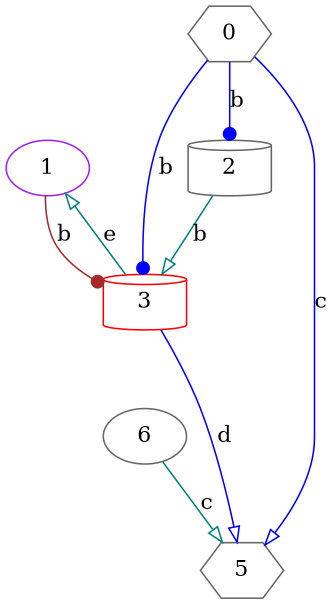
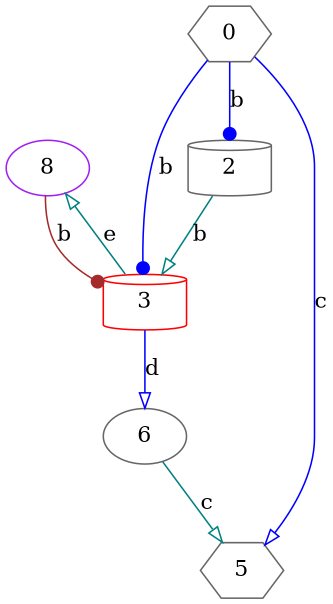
(48, 168) -> (48, 168)
(206, 425) -> (145, 361)
